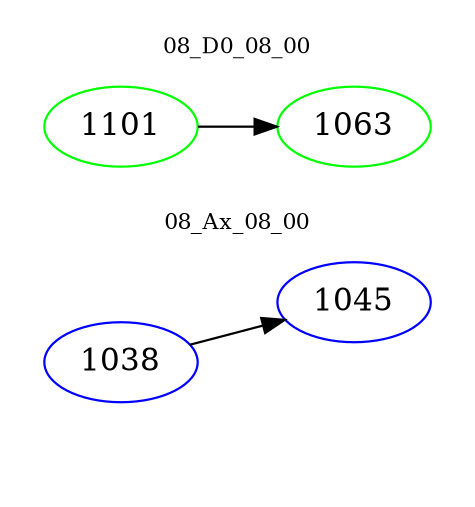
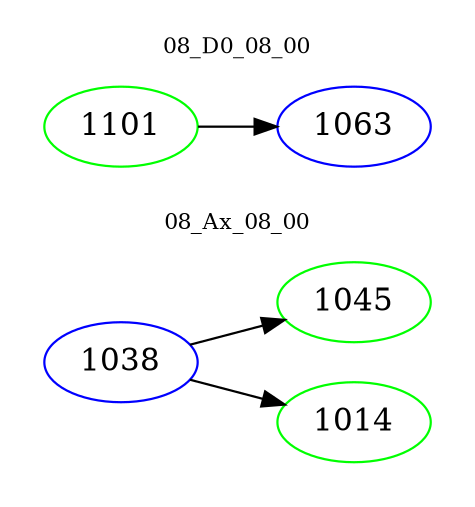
(354, 127) -> (354, 127)
(354, 302) -> (354, 302)
none -> (354, 422)
